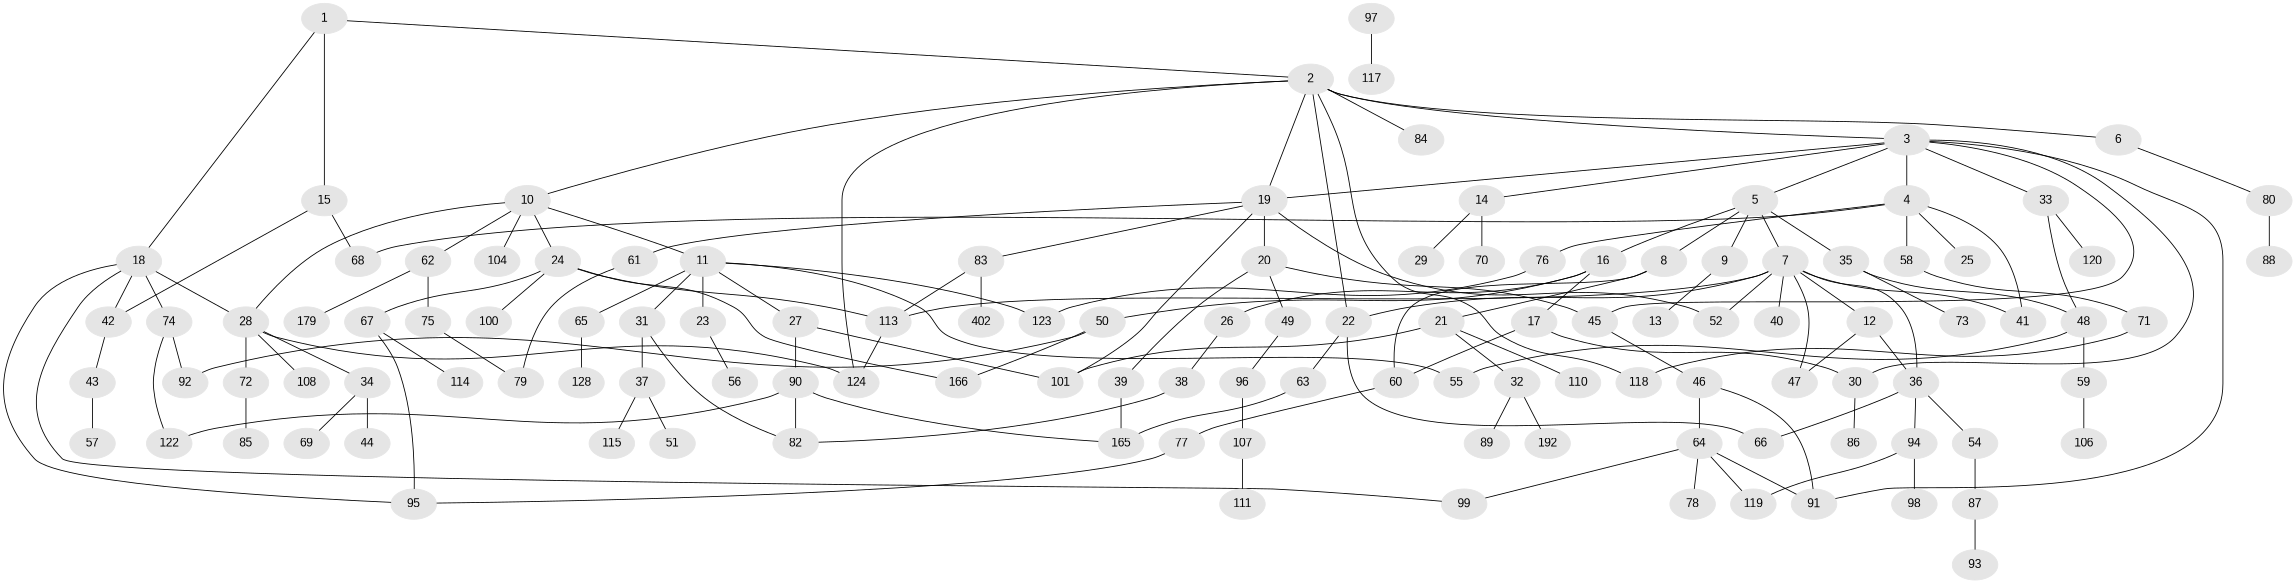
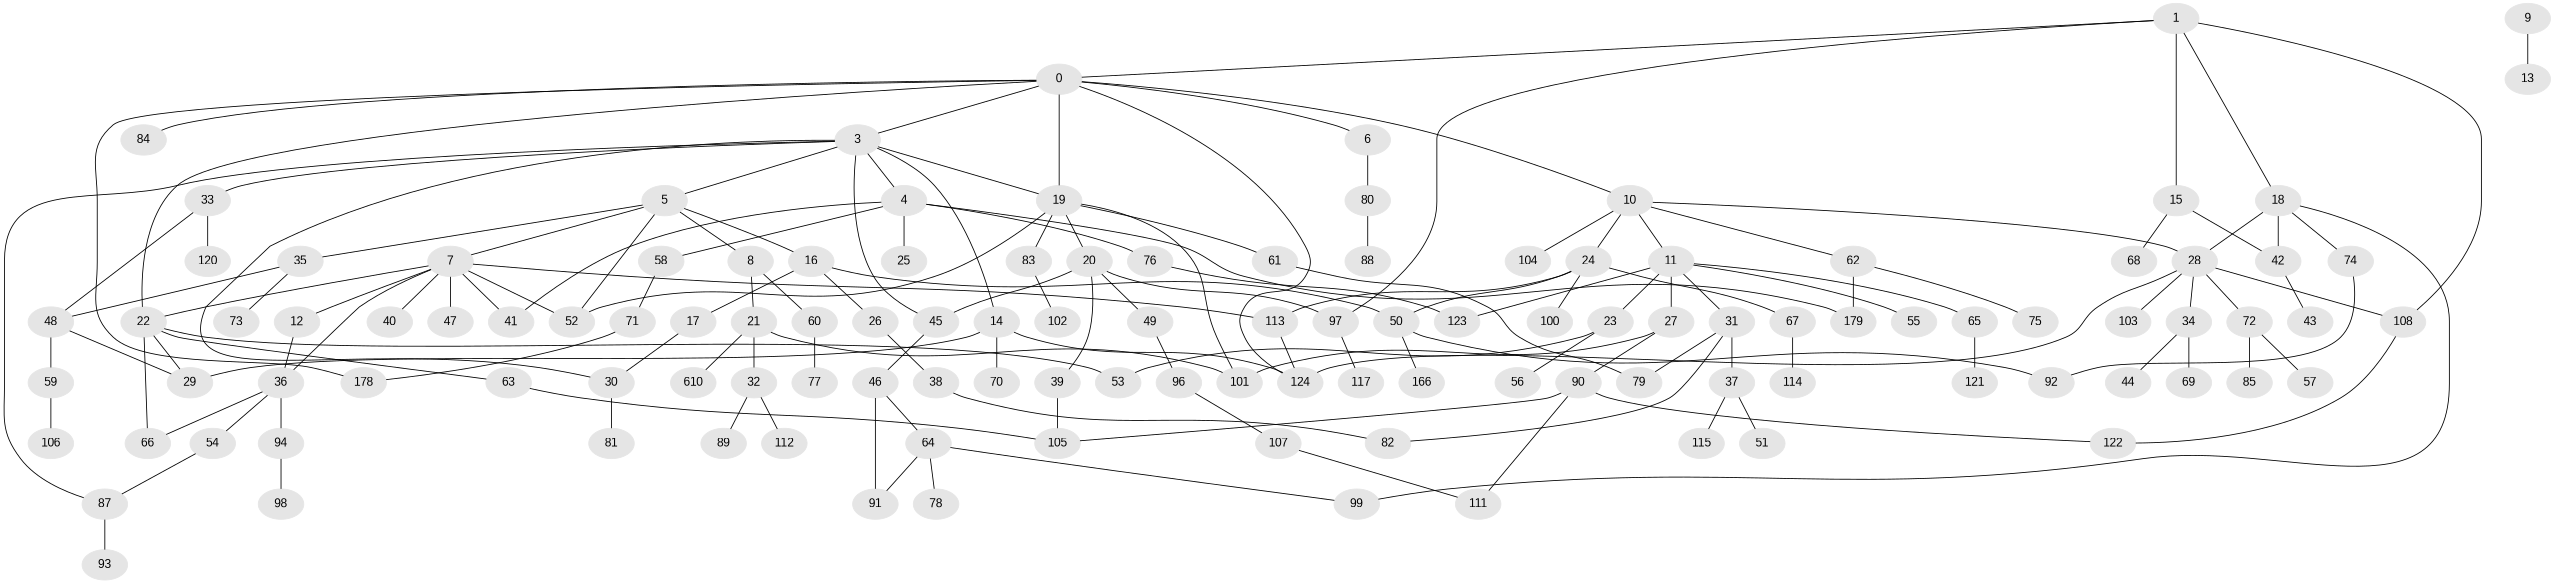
none -> (1684, 63)
(1311, 79) -> (1059, 79)
none -> (2441, 94)
(1130, 218) -> (1423, 299)
(1740, 231) -> (618, 261)
none -> (1213, 292)
(932, 294) -> none
(981, 322) -> (1057, 322)
none -> (2128, 322)
(754, 328) -> (1493, 292)
(1843, 344) -> none
none -> (165, 350)
(1464, 351) -> none
(475, 352) -> (1685, 352)
none -> (1176, 353)
(1815, 356) -> (120, 352)
(2223, 370) -> (262, 172)
(153, 383) -> (2282, 423)
(581, 383) -> (1975, 383)
none -> (1118, 383)
(1578, 383) -> (693, 383)
(1639, 383) -> (364, 383)
(93, 413) -> (2280, 352)
(796, 413) -> (1528, 443)
(1121, 443) -> (1057, 443)
(1548, 443) -> (784, 443)
(1854, 443) -> (612, 443)
(414, 504) -> none
(1753, 504) -> none
